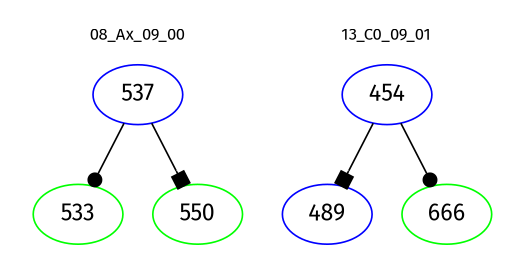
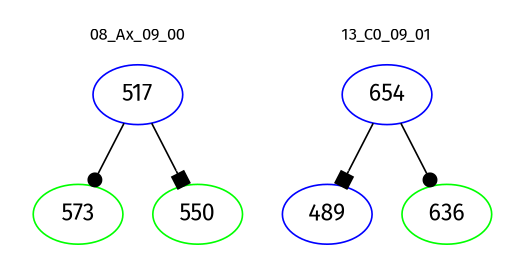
(138, 95) -> (138, 95)
(387, 95) -> (387, 95)
(78, 214) -> (78, 214)
(447, 214) -> (447, 214)
